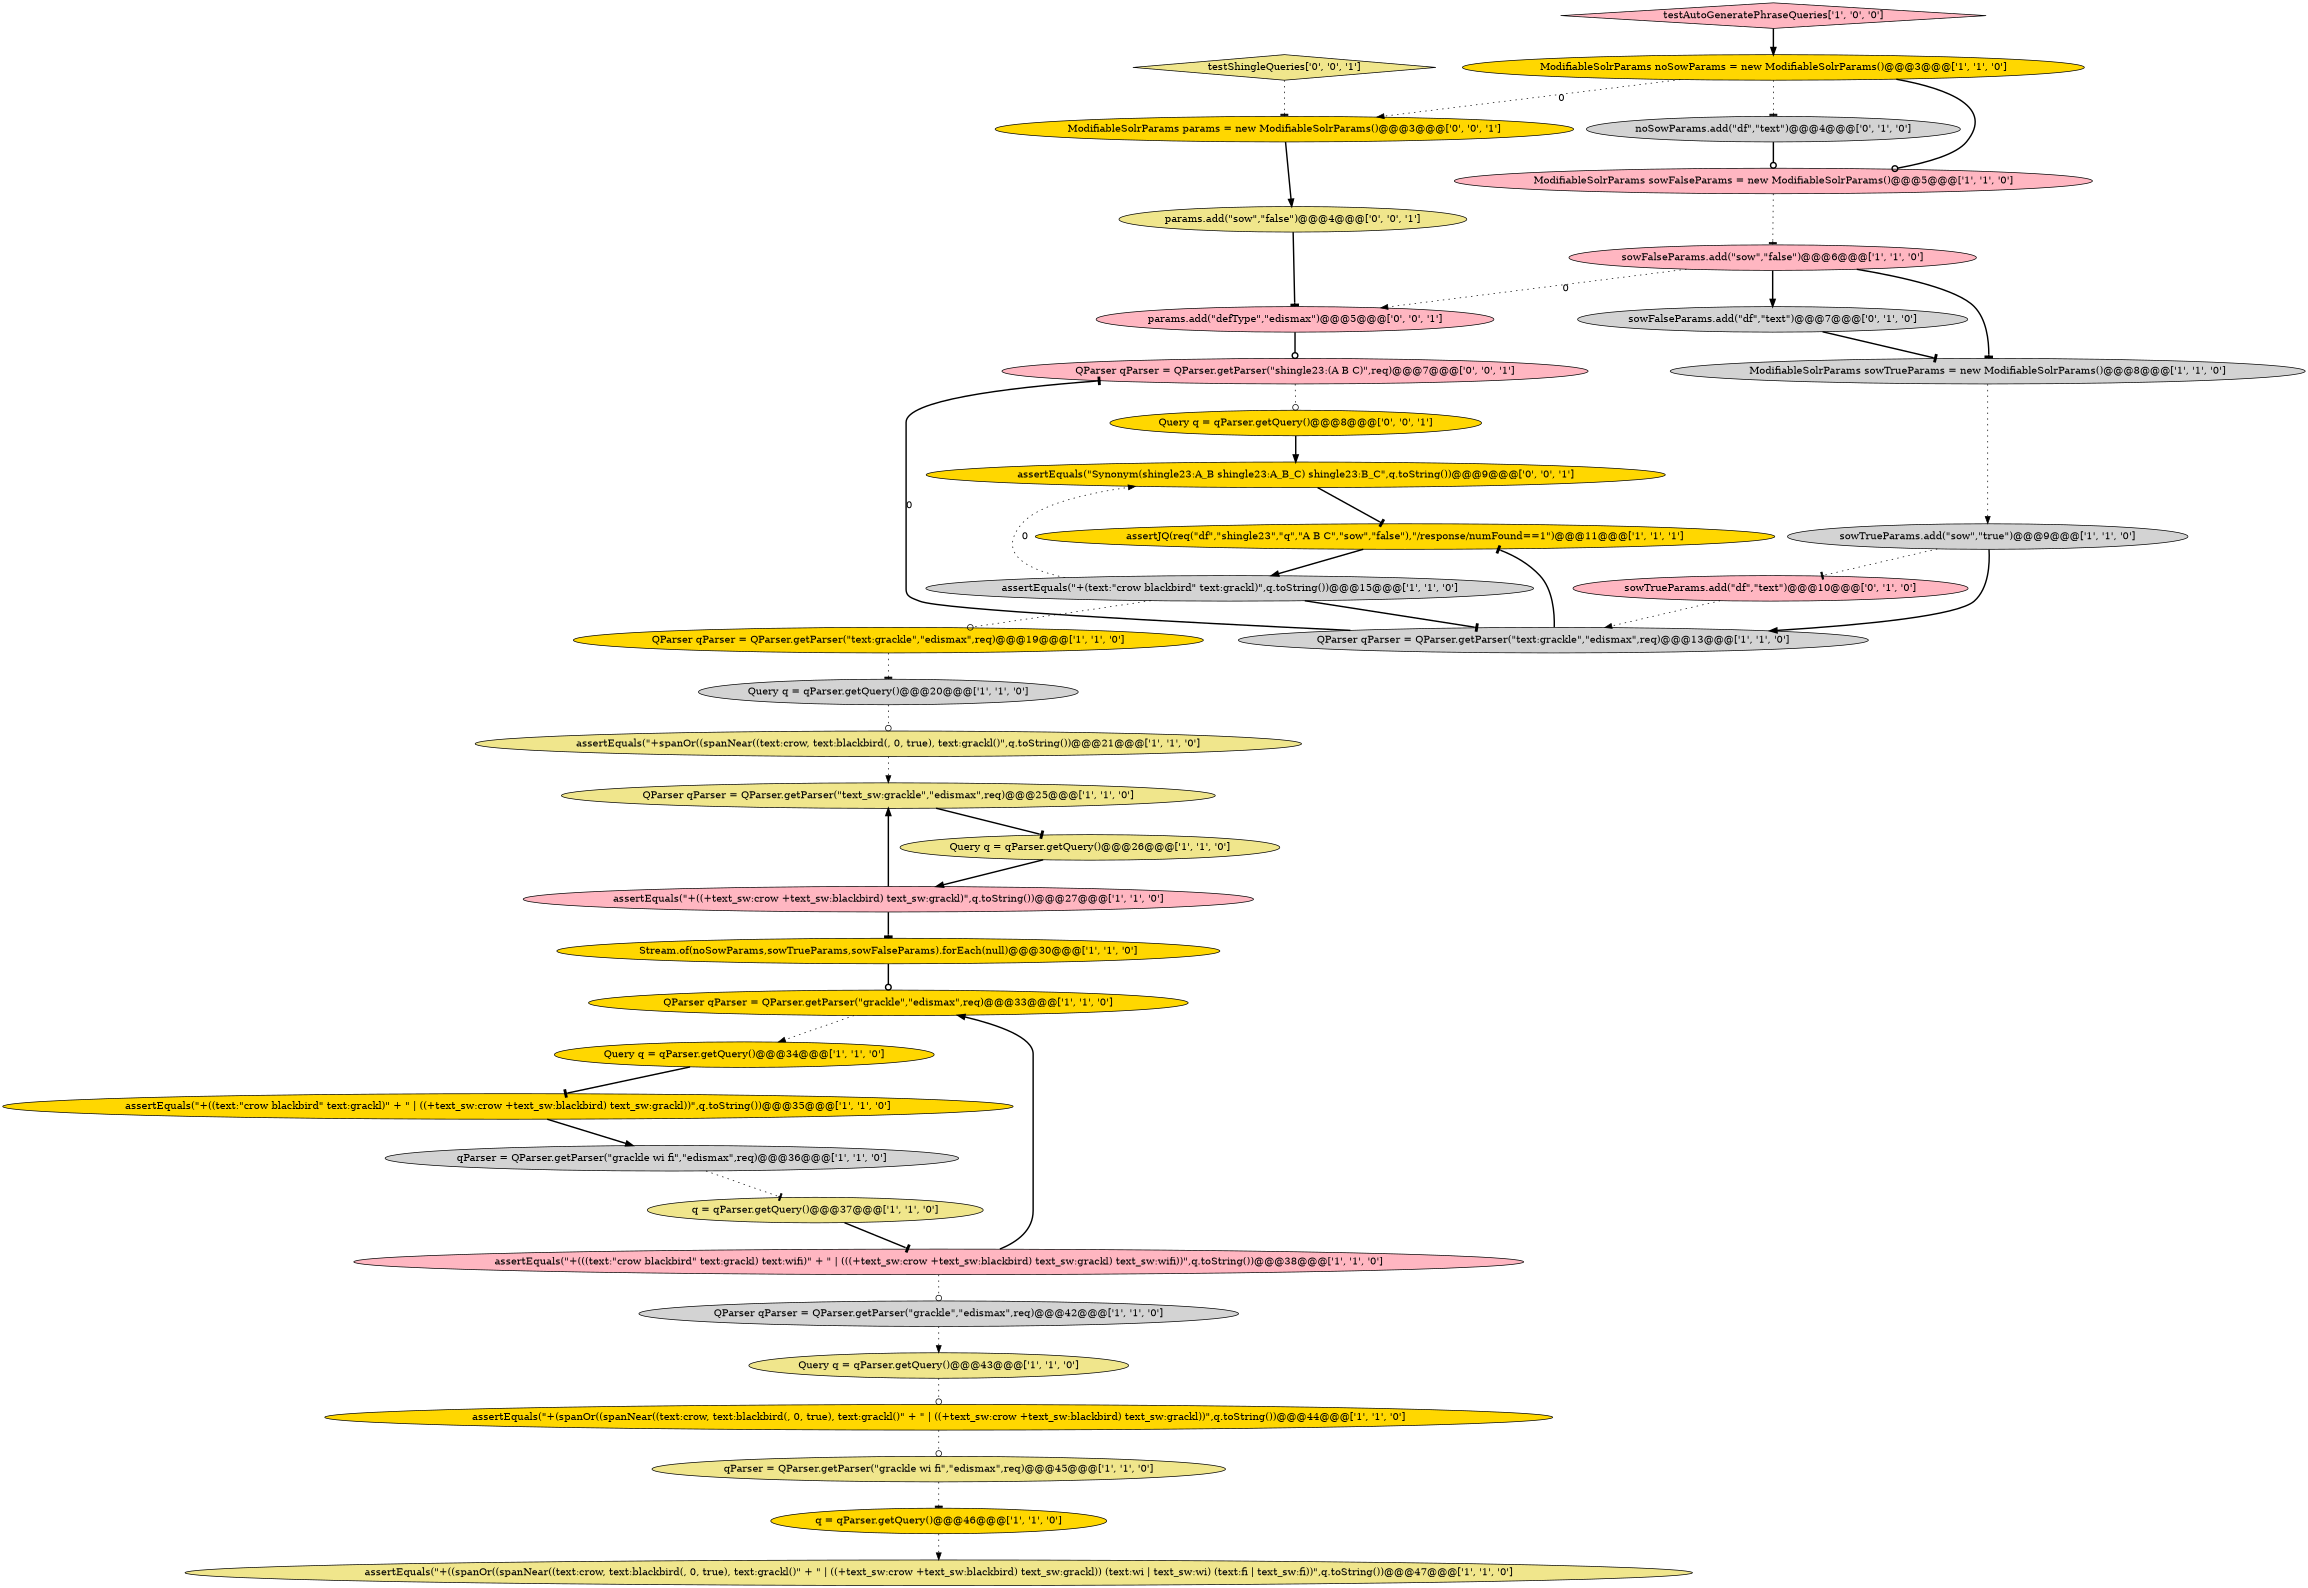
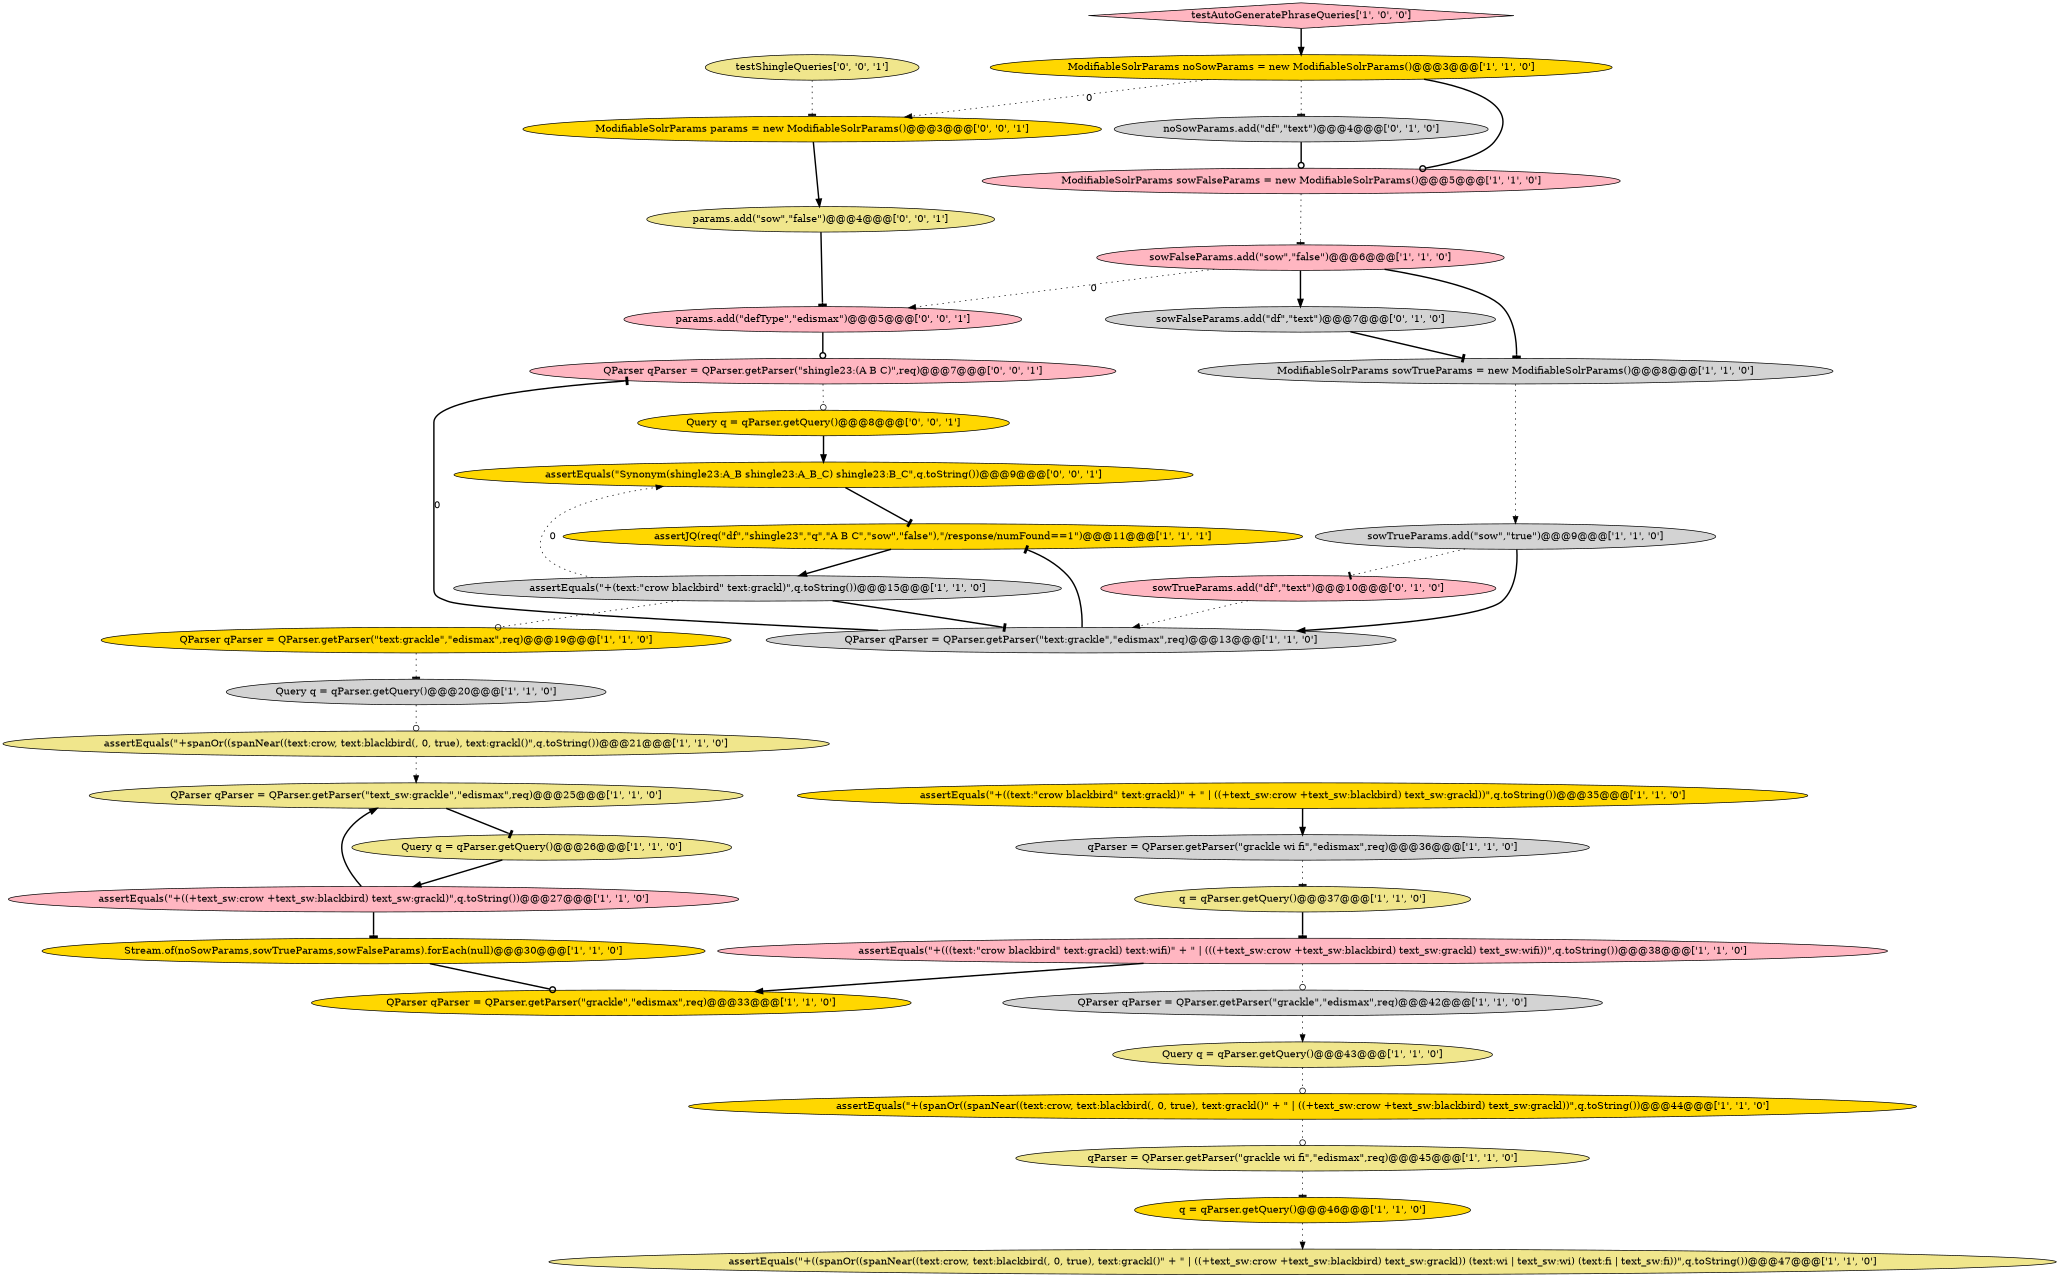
(1284, 67) -> (812, 67)
(744, 1055) -> none
